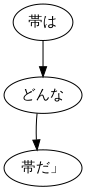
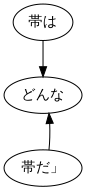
(36, 127) -> (50, 137)
